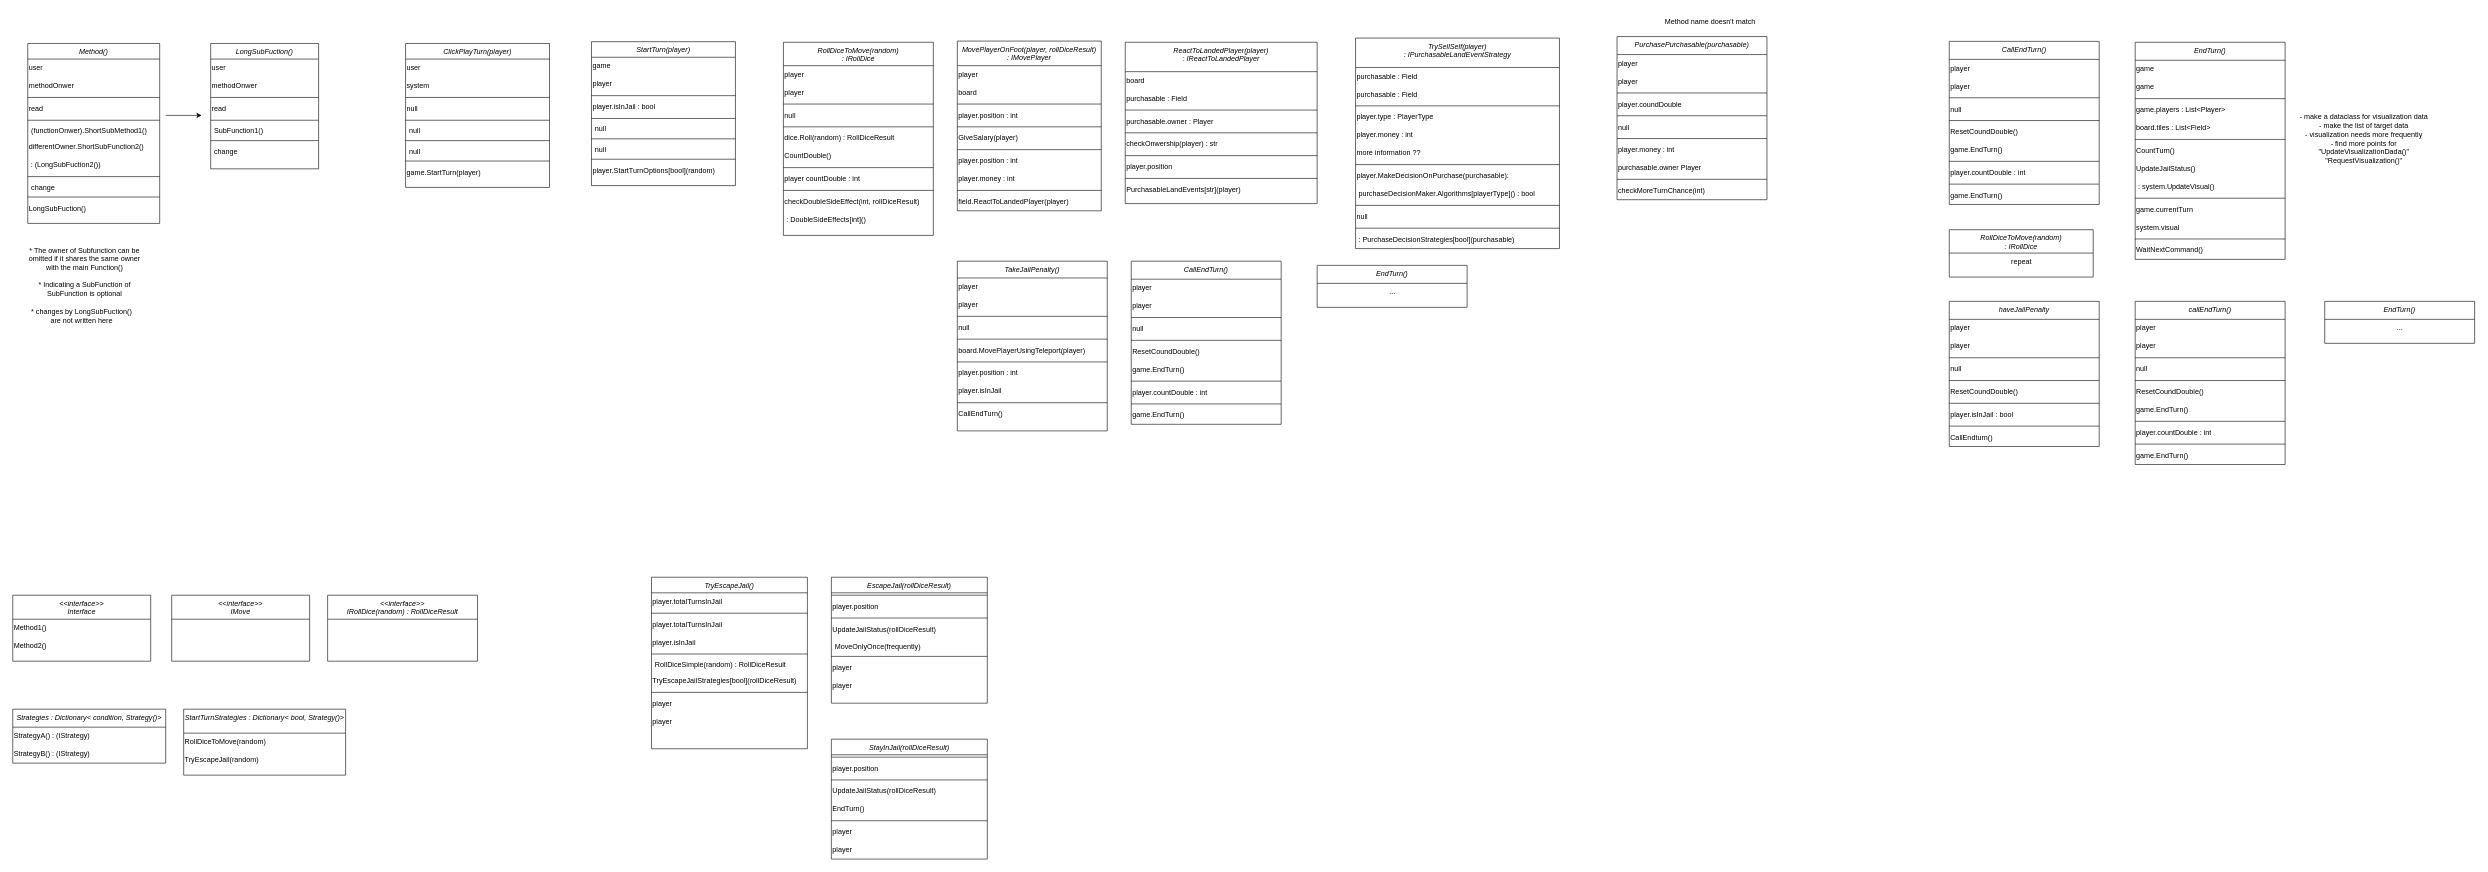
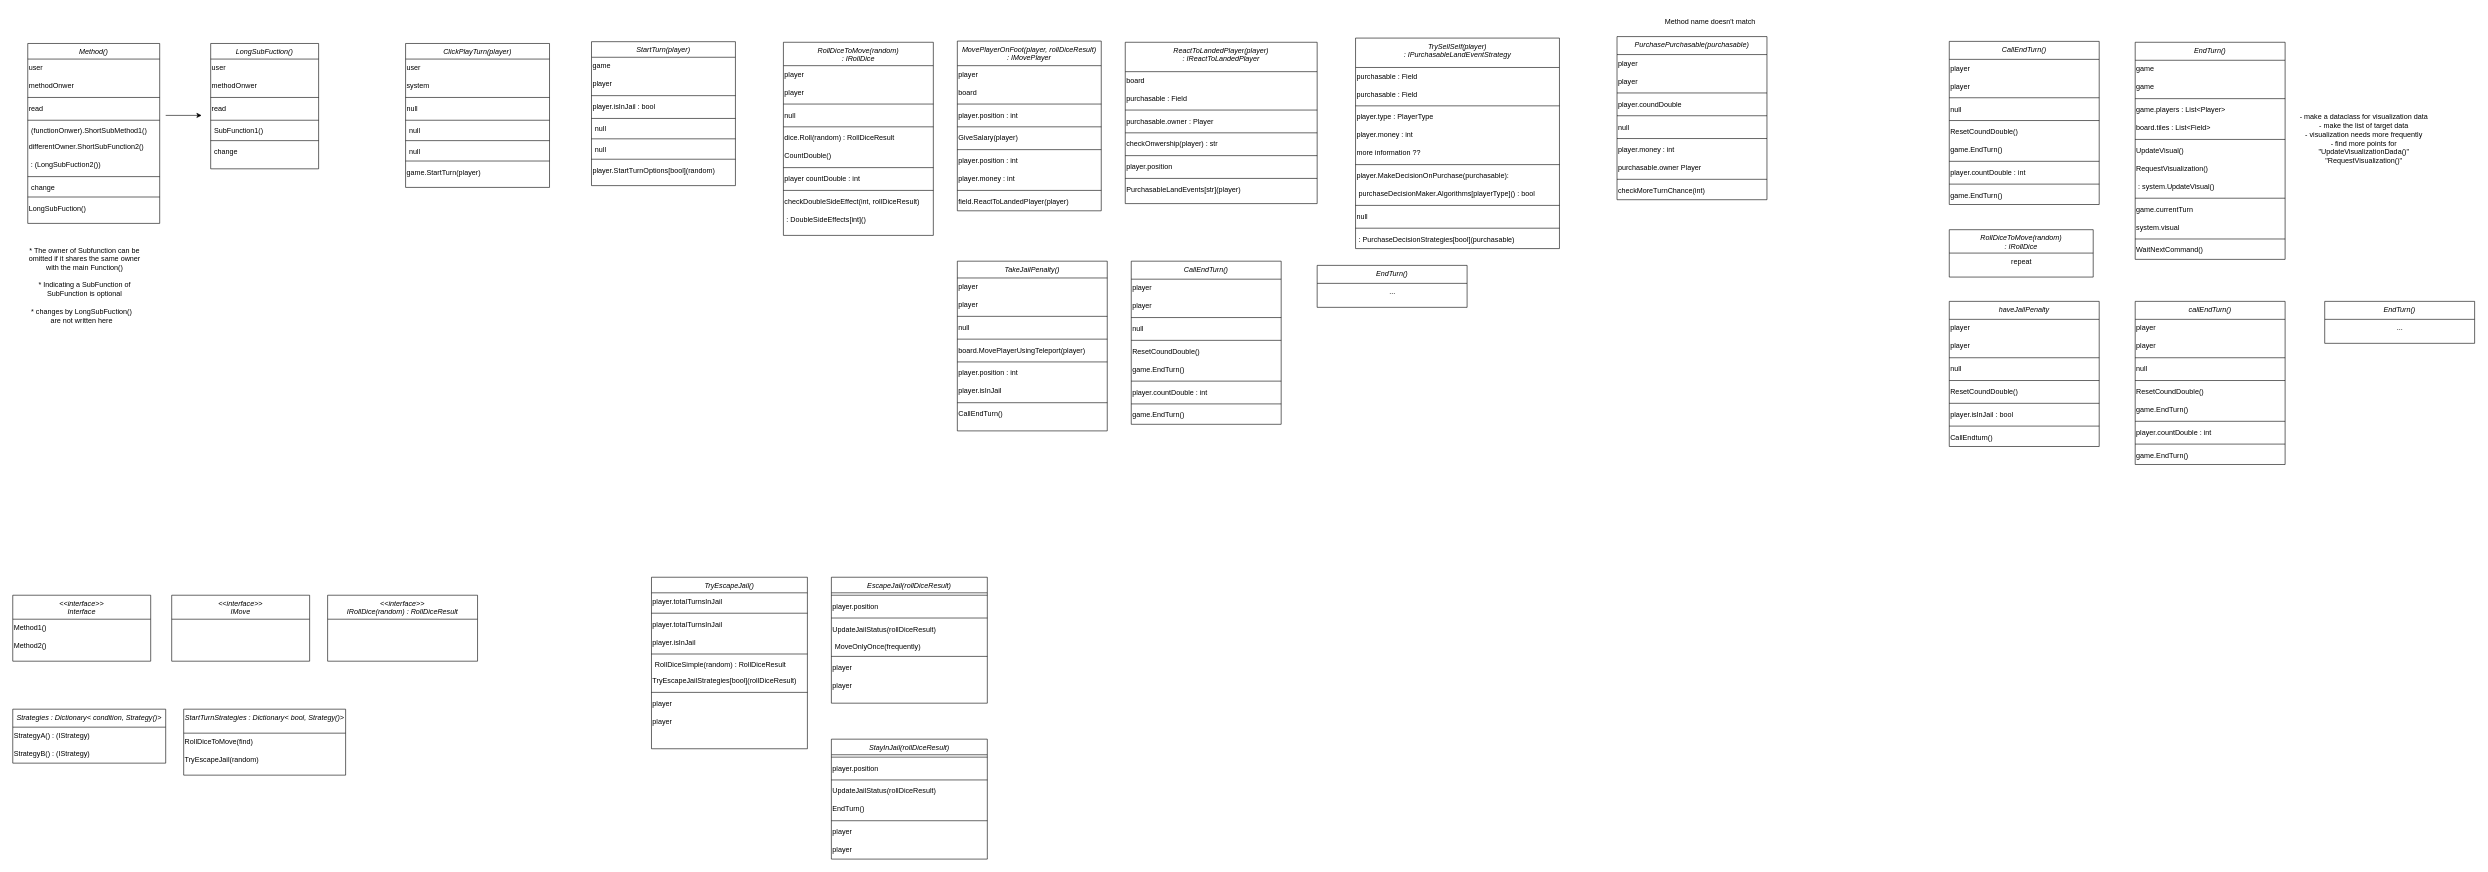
(2159, 151) -> (2163, 151)
(2171, 169) -> (2178, 169)
(226, 743) -> (221, 743)
